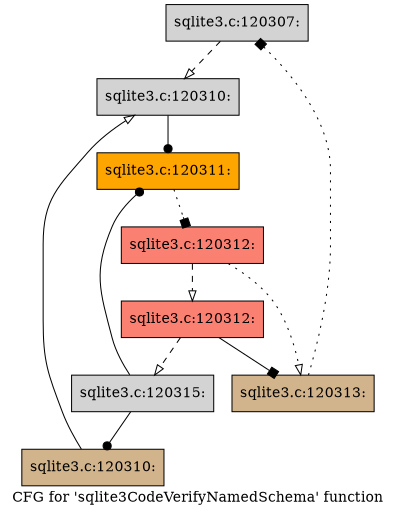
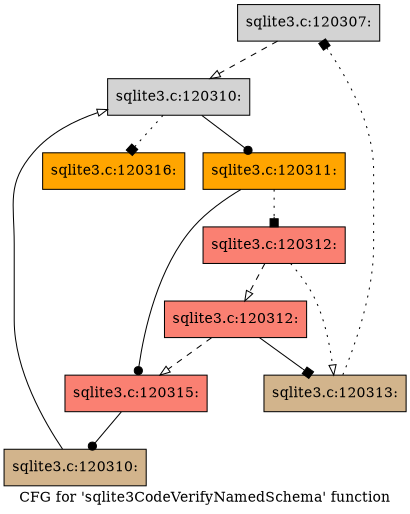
none -> (114, 171)
(100, 282) -> (169, 265)
(143, 393) -> (136, 393)
